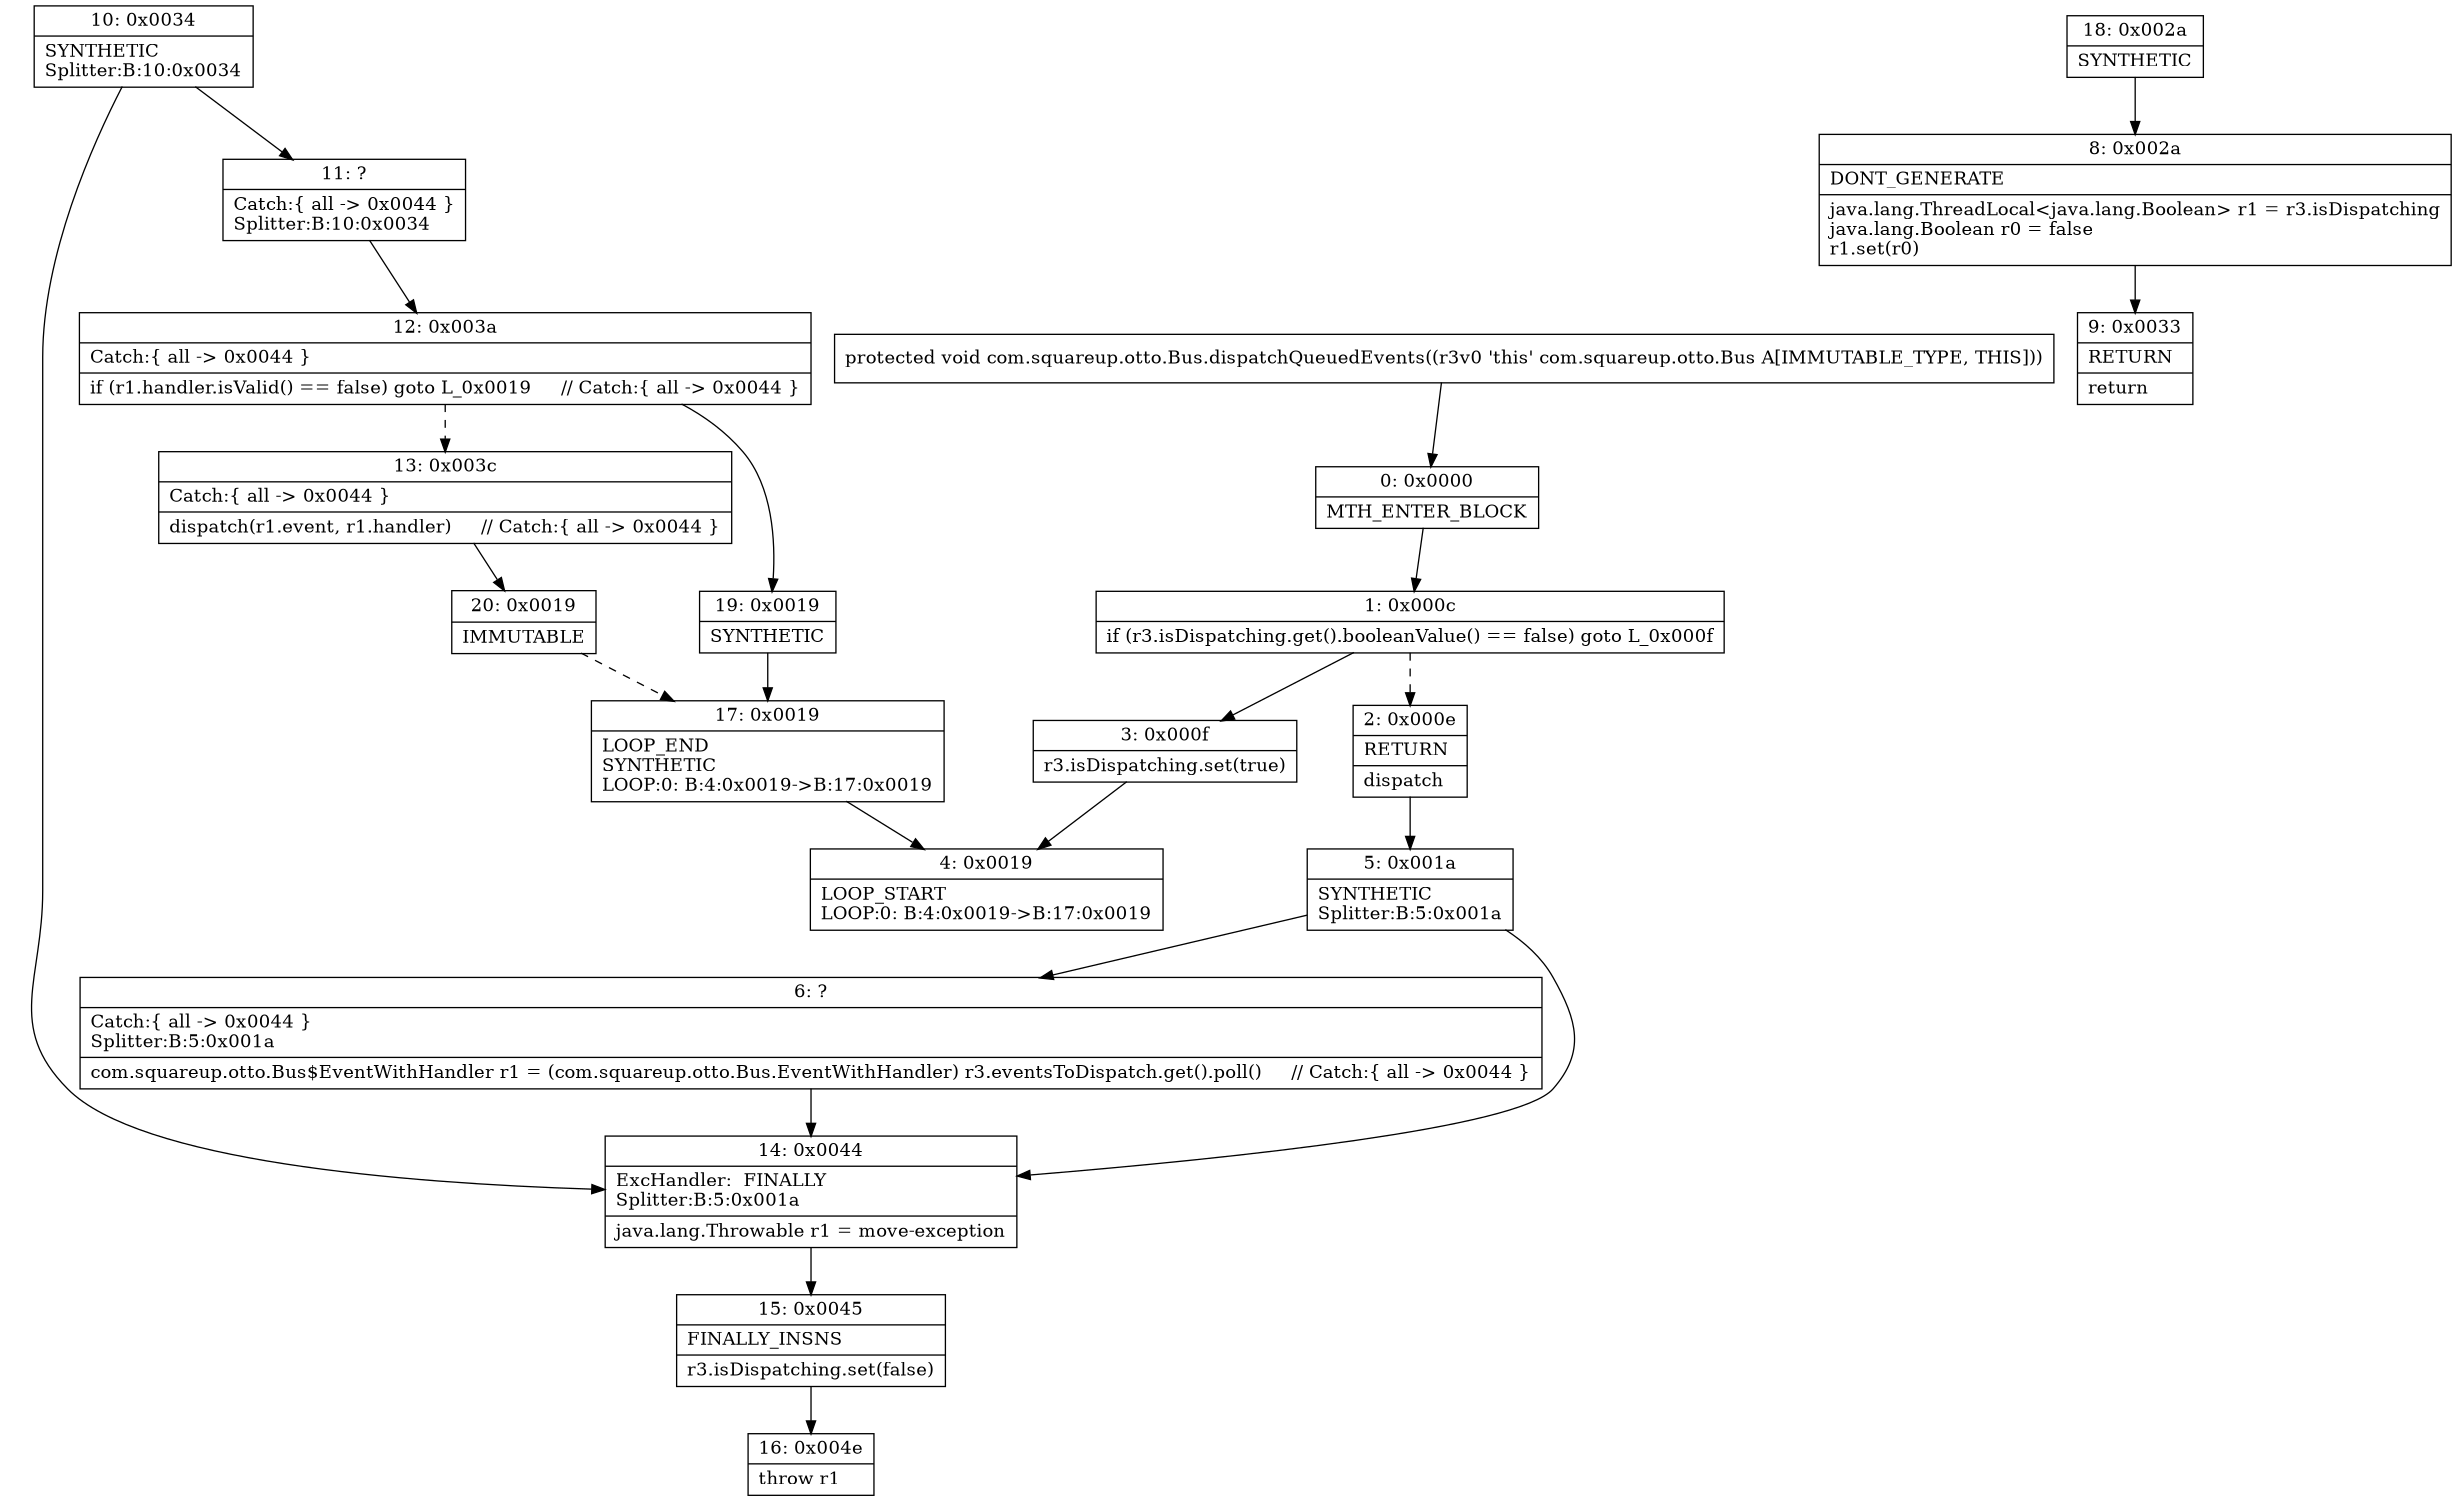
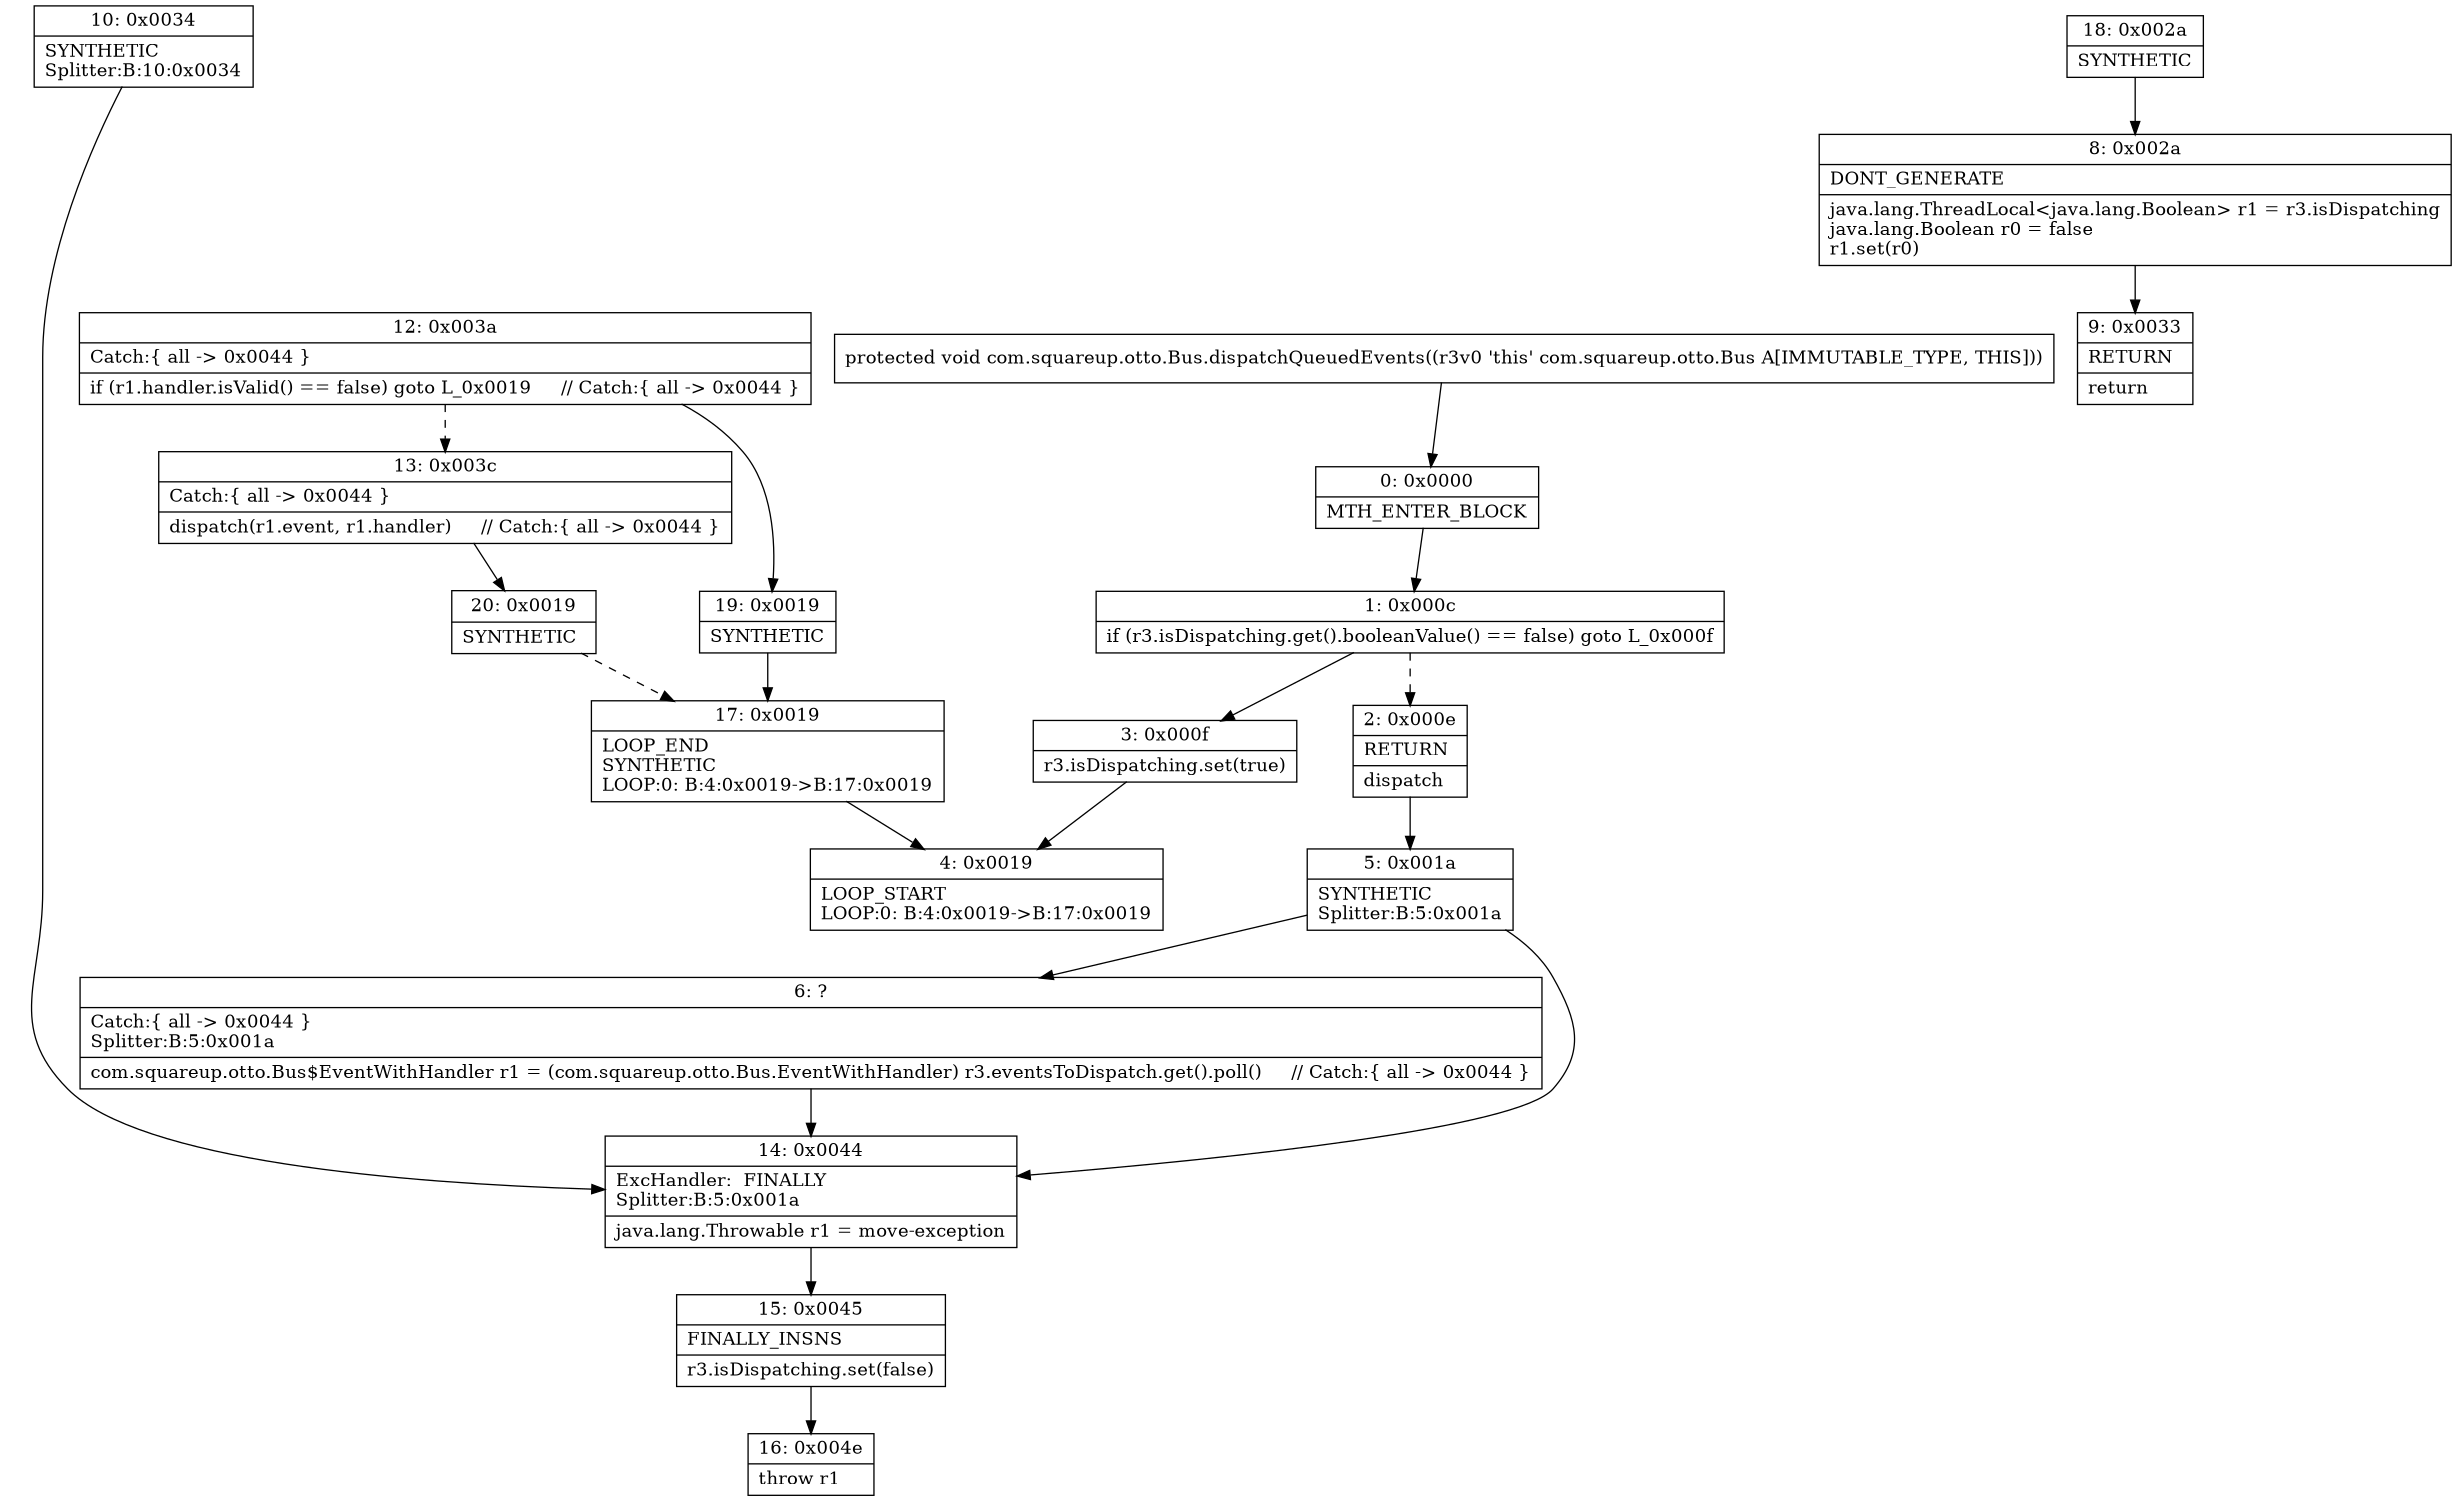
(344, 200) -> none
(524, 637) -> (520, 637)
